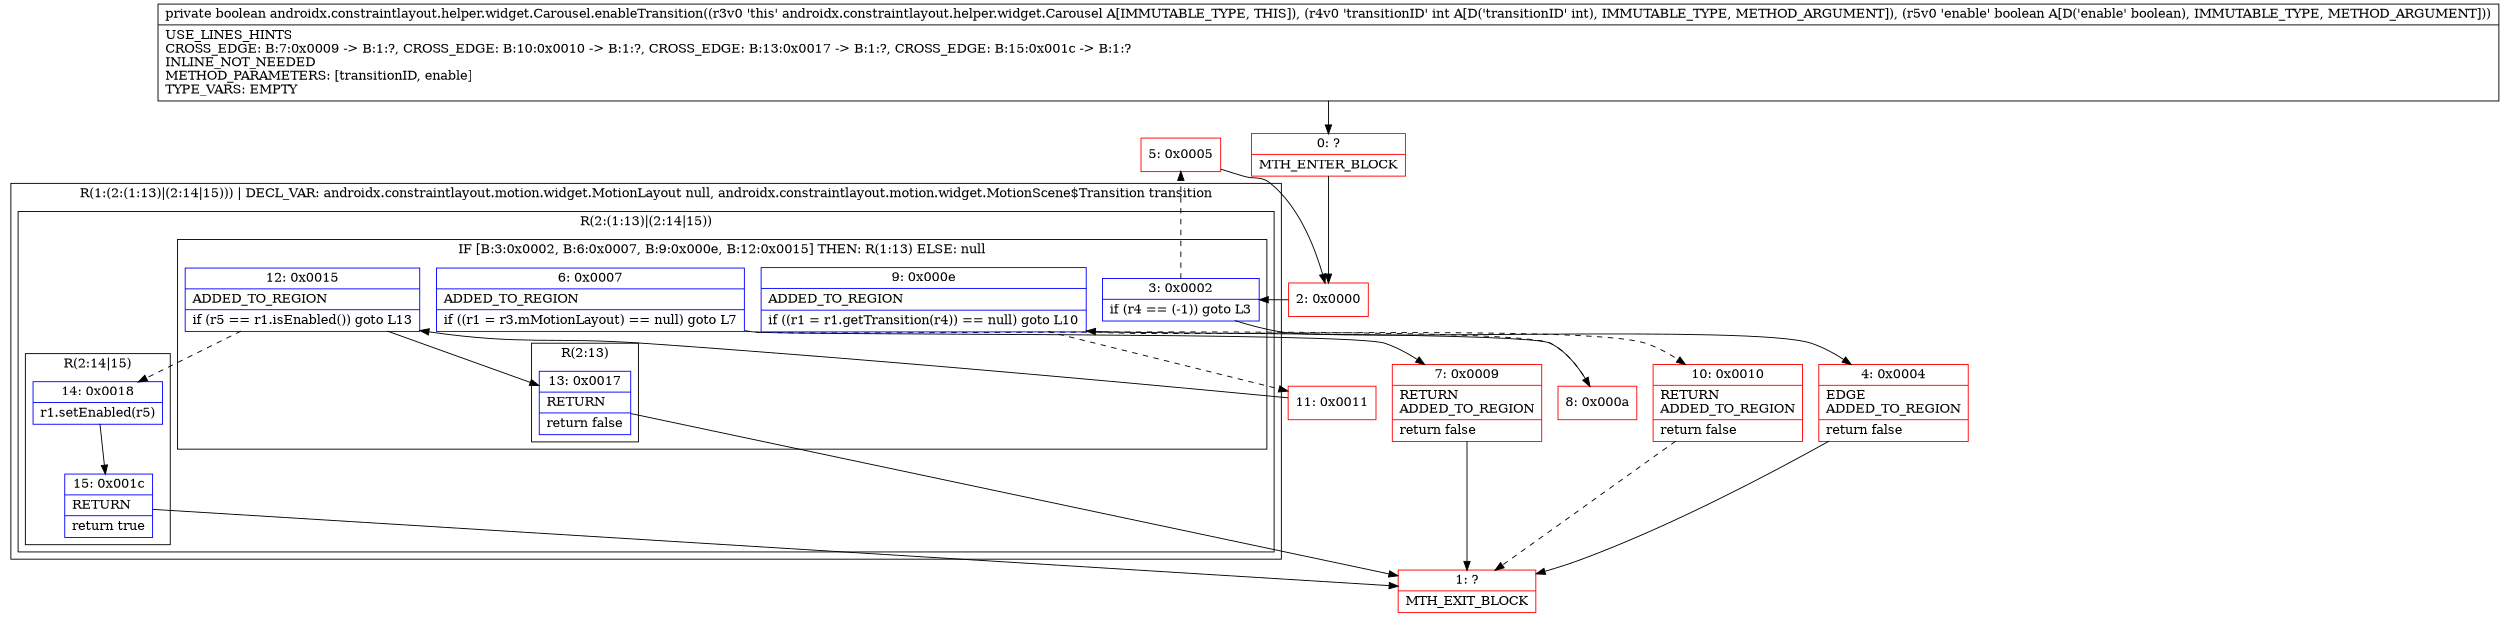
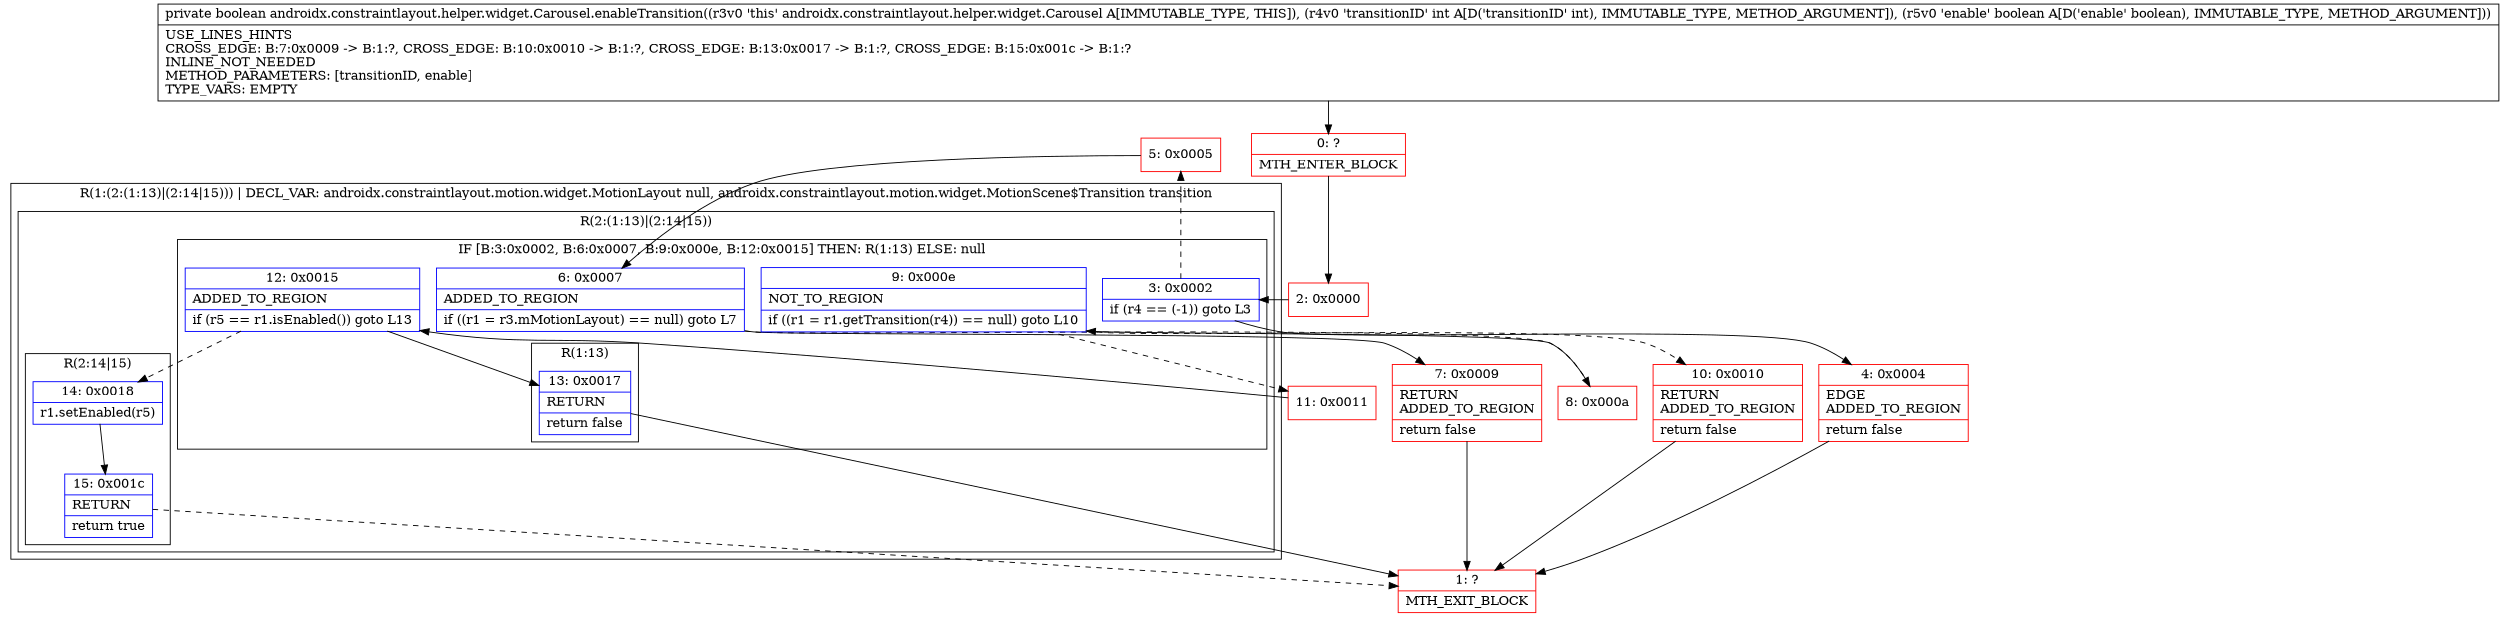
(1289, 203) -> (872, 165)
(836, 299) -> (826, 299)
(585, 354) -> (585, 354)
(1589, 503) -> (1589, 503)
(740, 546) -> (740, 546)
